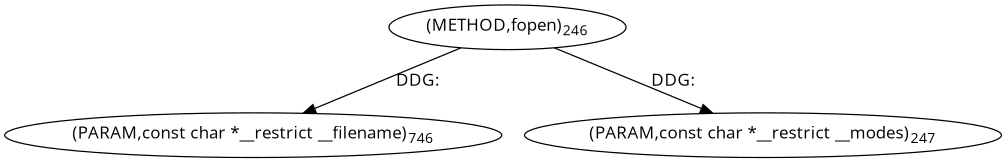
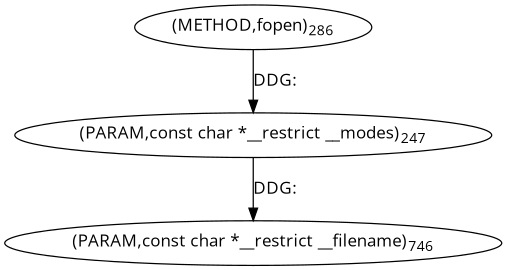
(576, 25) -> (321, 25)
(388, 78) -> (253, 183)
